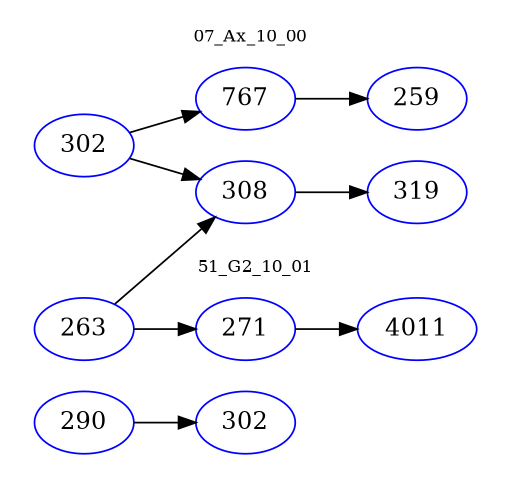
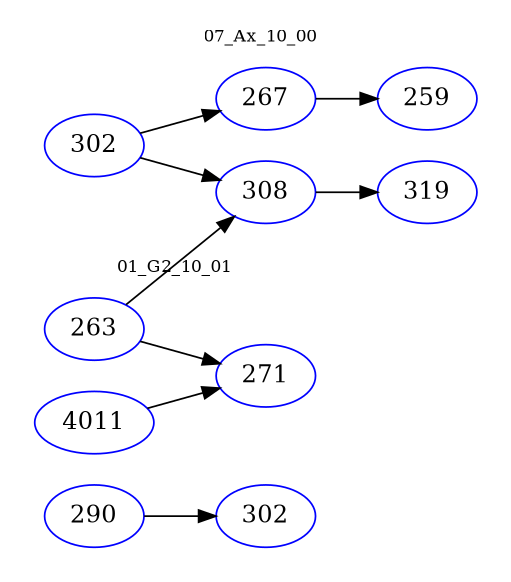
(246, 99) -> (266, 99)
(256, 268) -> (175, 268)
(318, 329) -> (175, 401)
